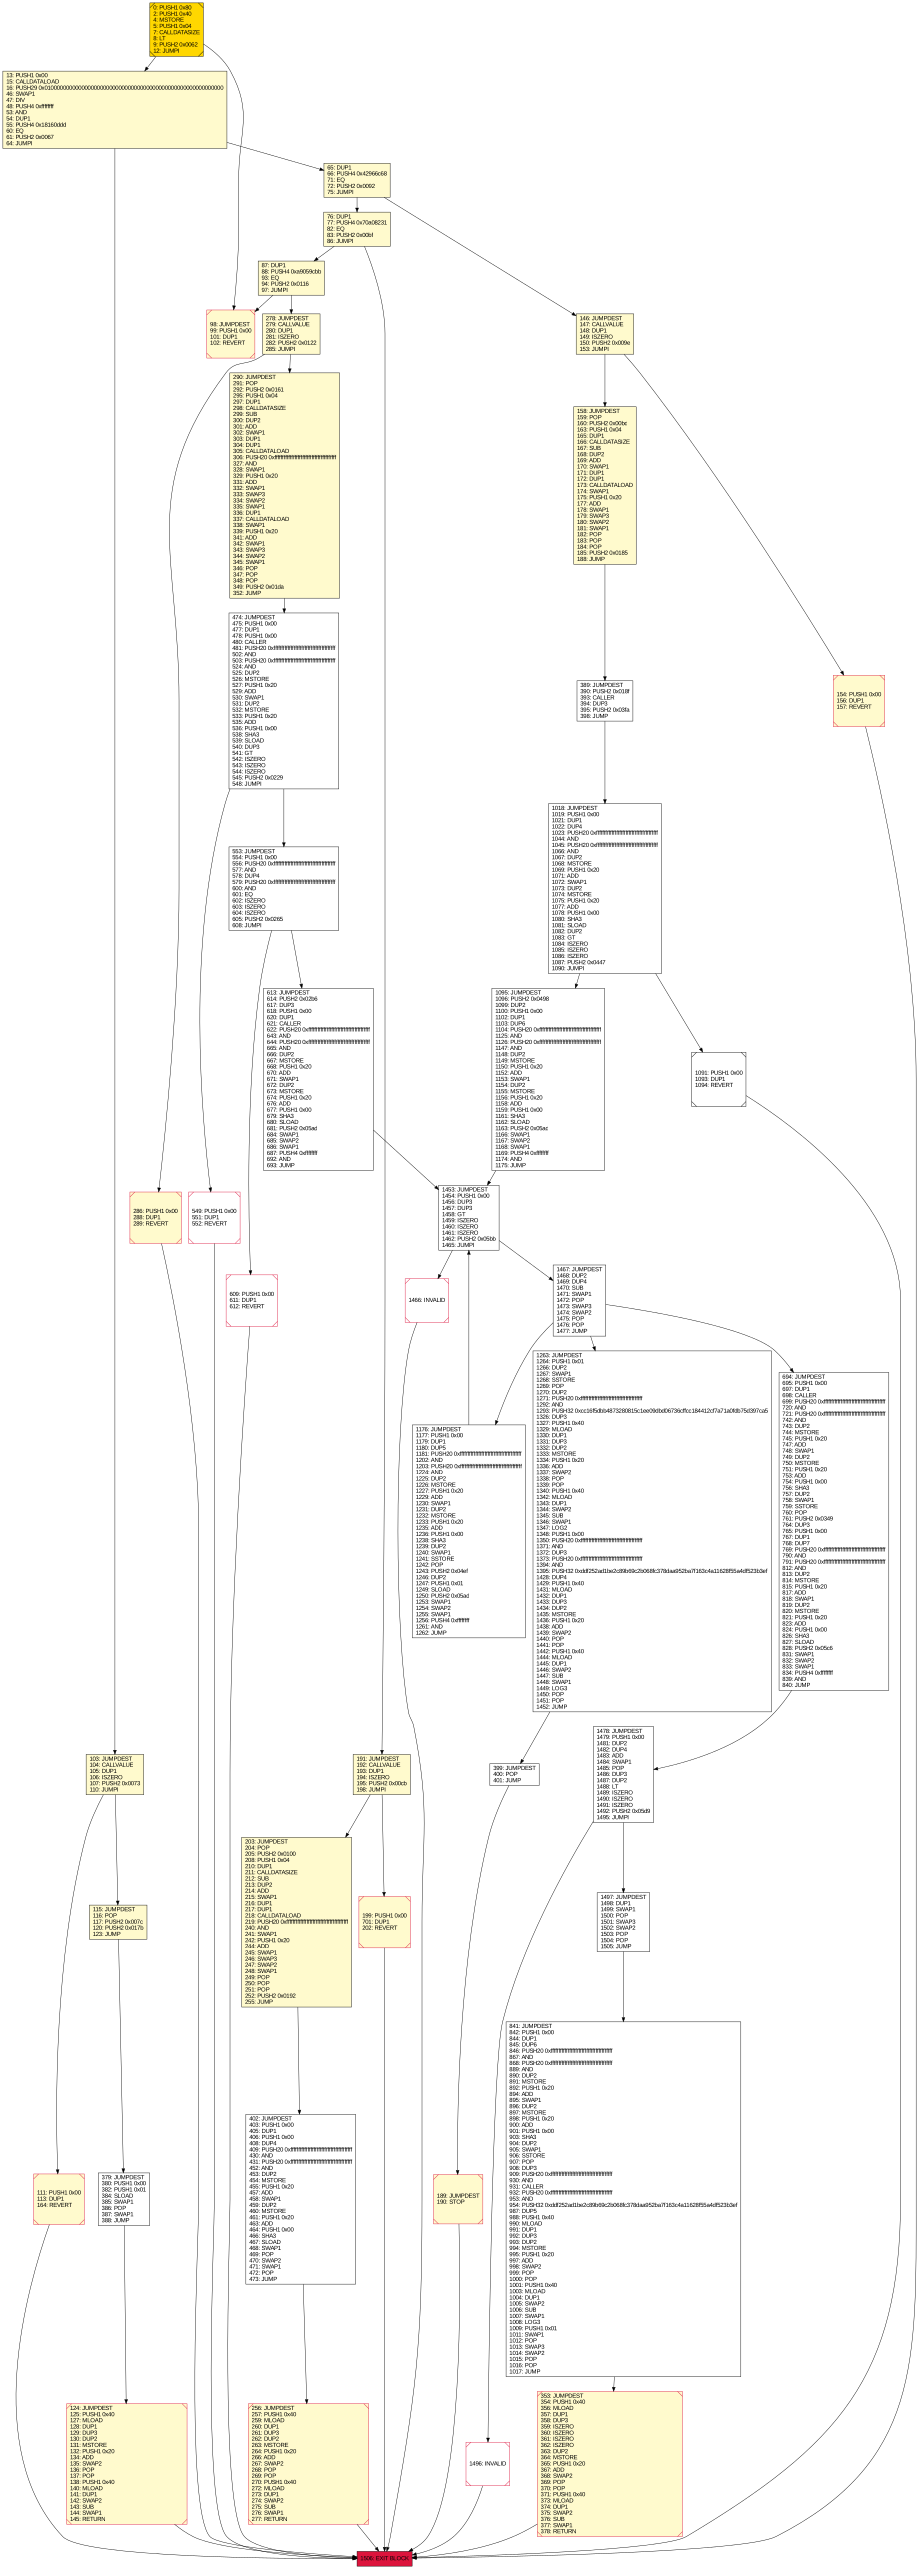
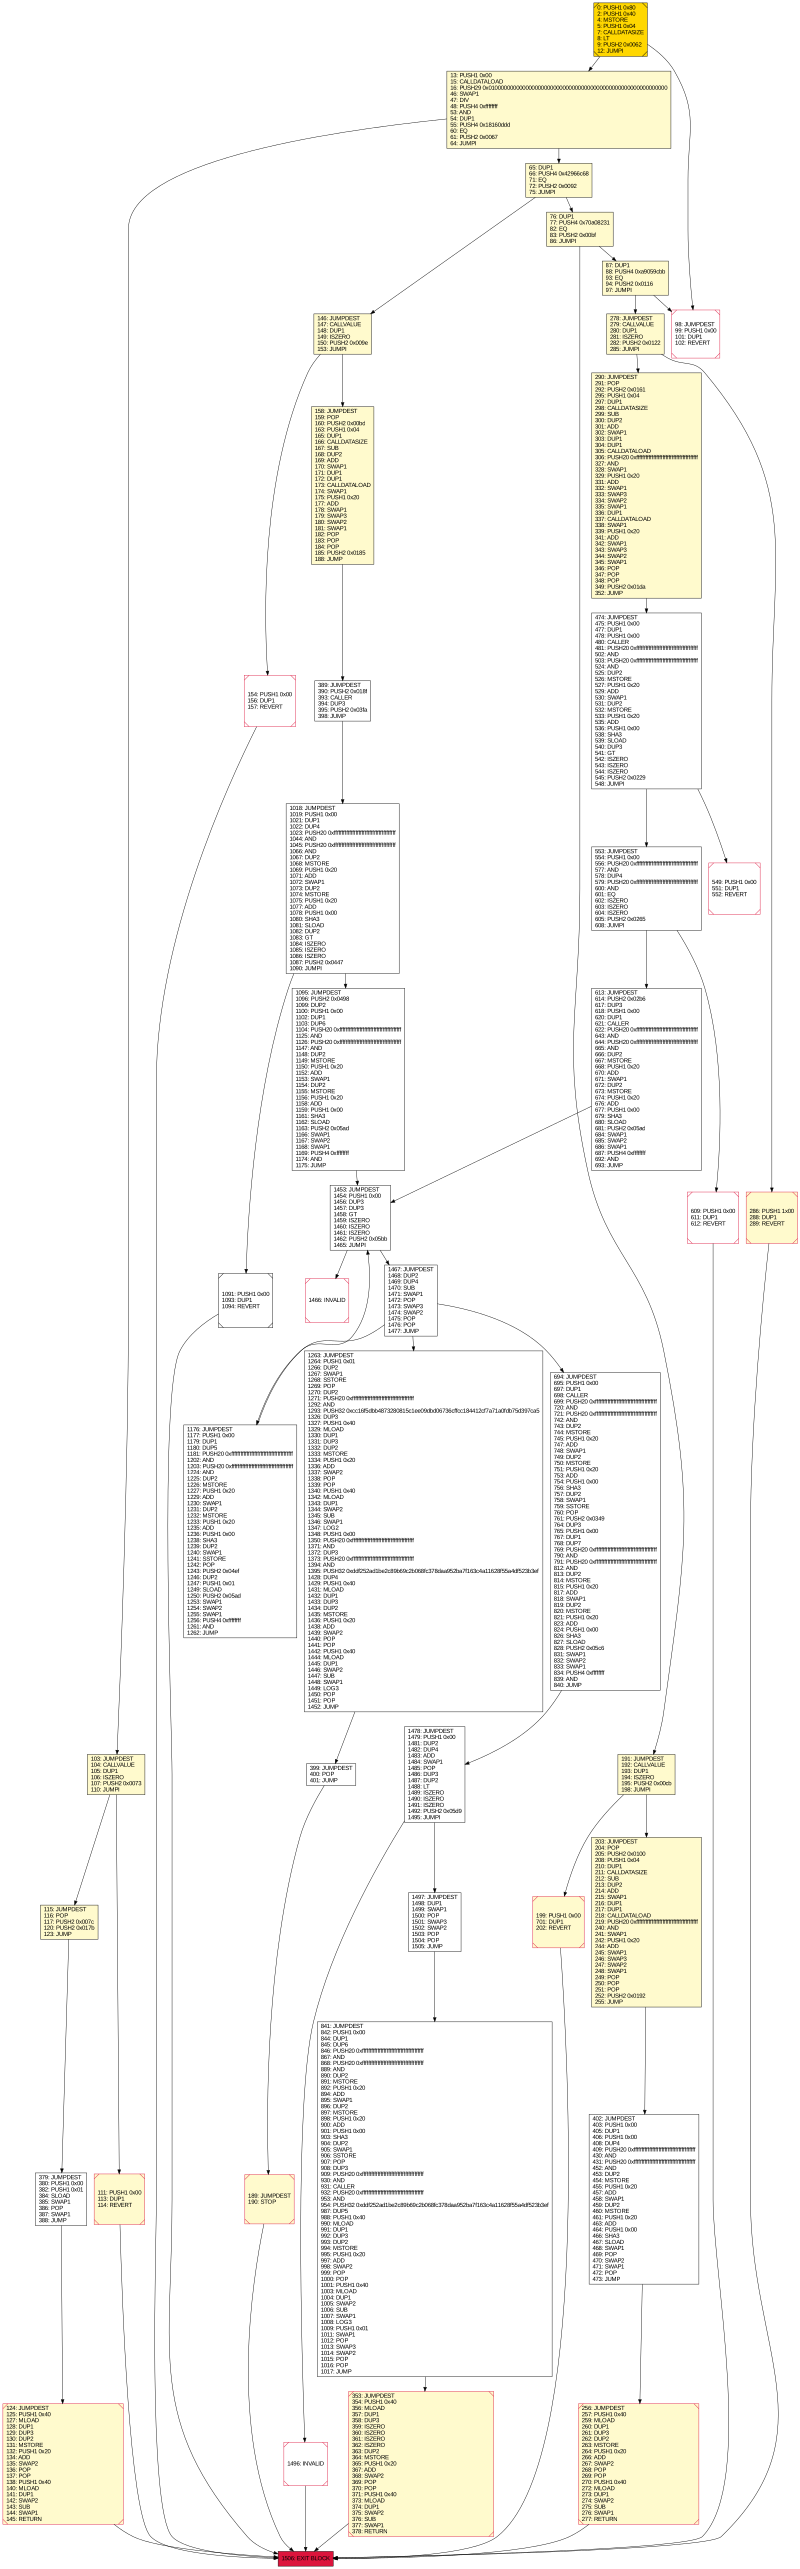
(231, 334) -> (696, 334)
(859, 701) -> (270, 701)
(156, 1218) -> (772, 1218)
(422, 1934) -> none
(214, 1956) -> none
(59, 2199) -> (119, 2199)
